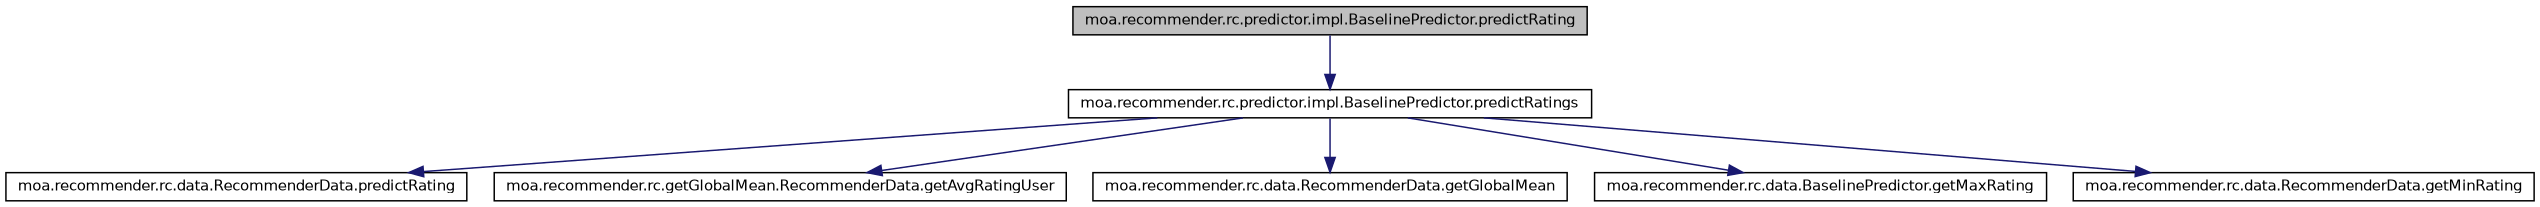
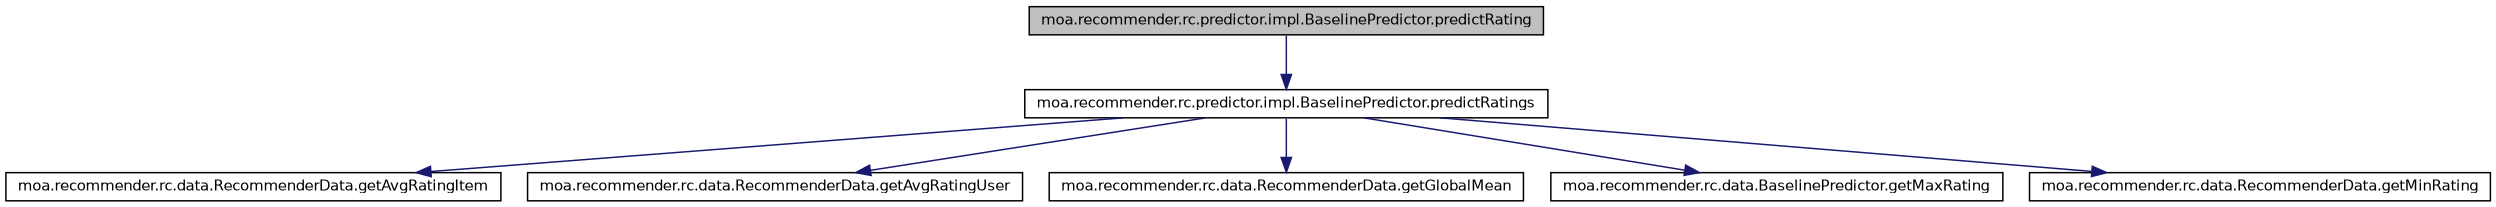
(236, 187) -> (253, 187)
(780, 187) -> (775, 187)
